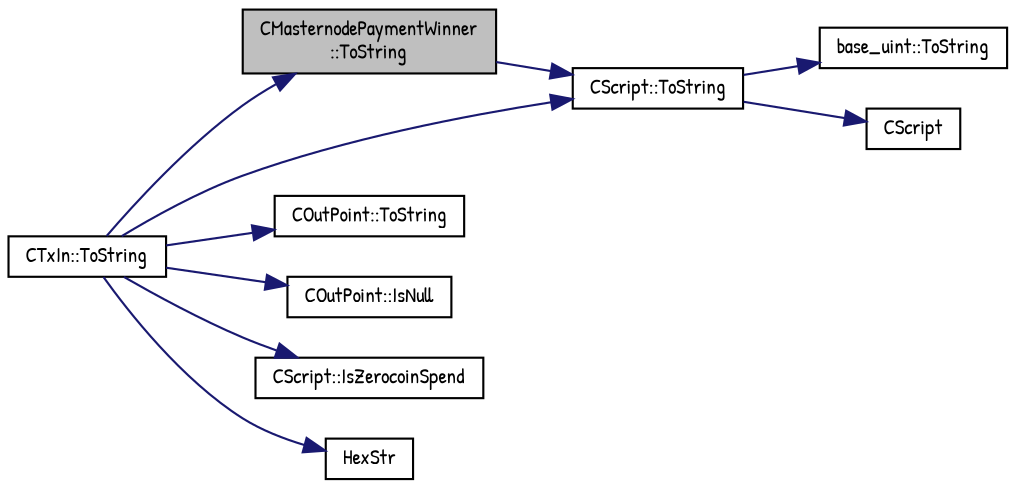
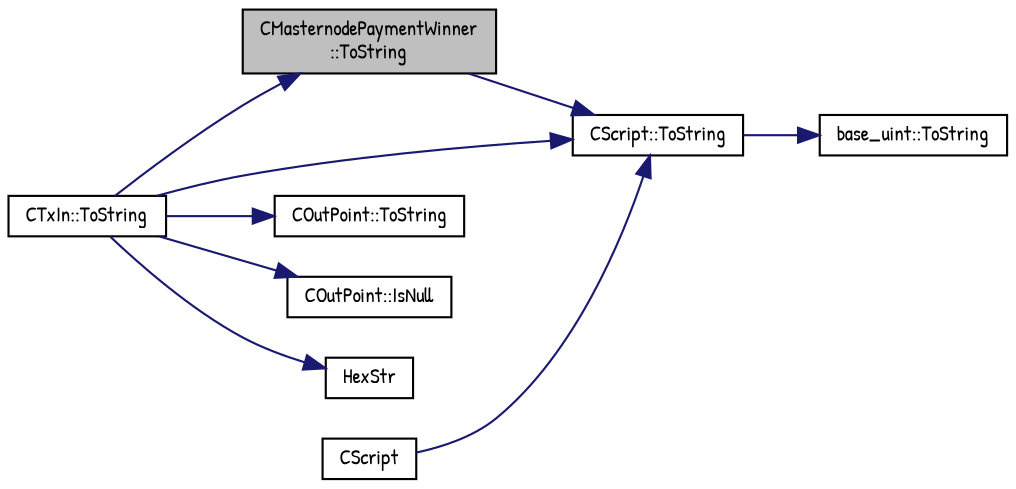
(794, 110) -> (562, 344)
(369, 378) -> none
